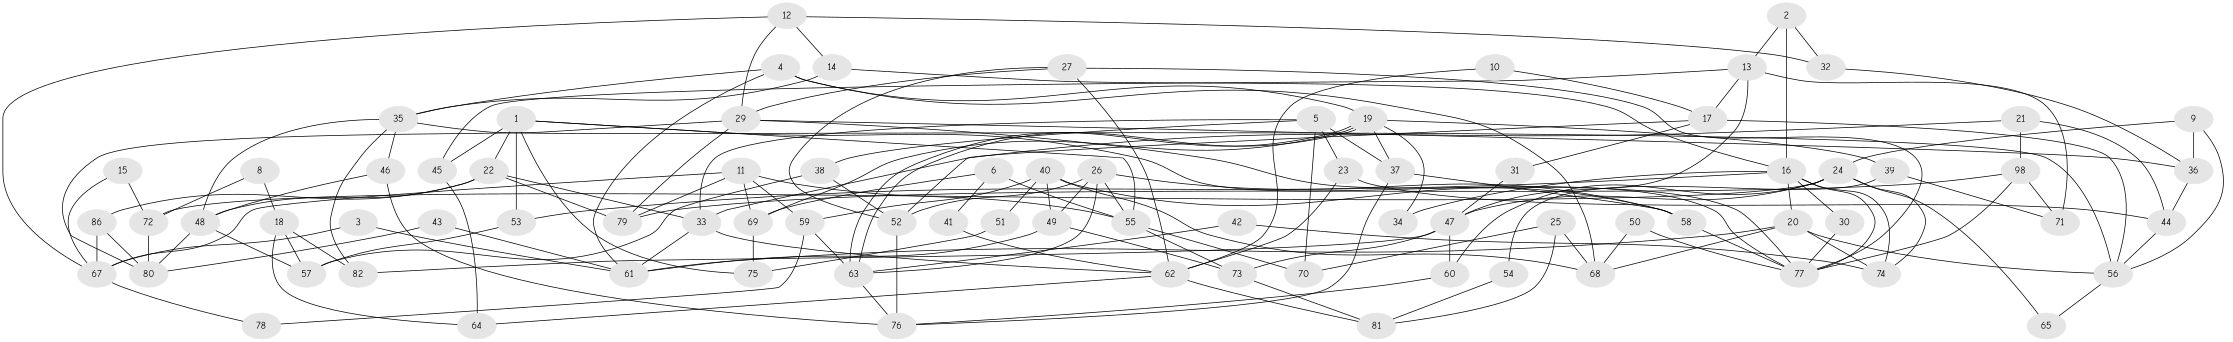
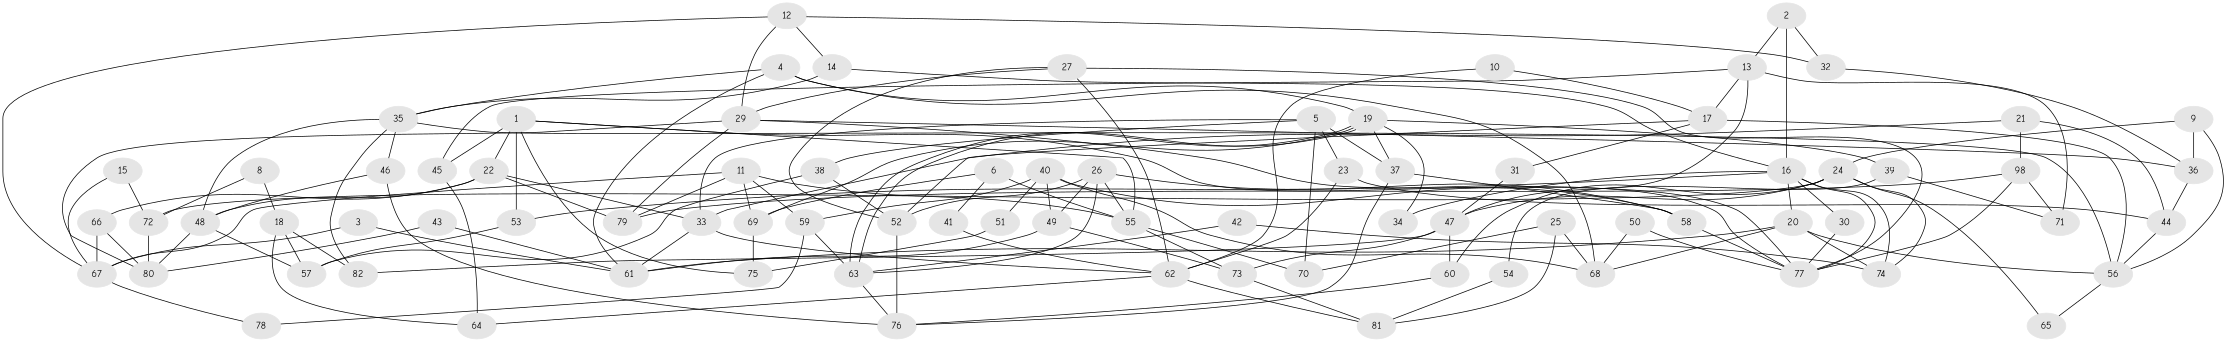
(97, 223) -> (97, 223)
